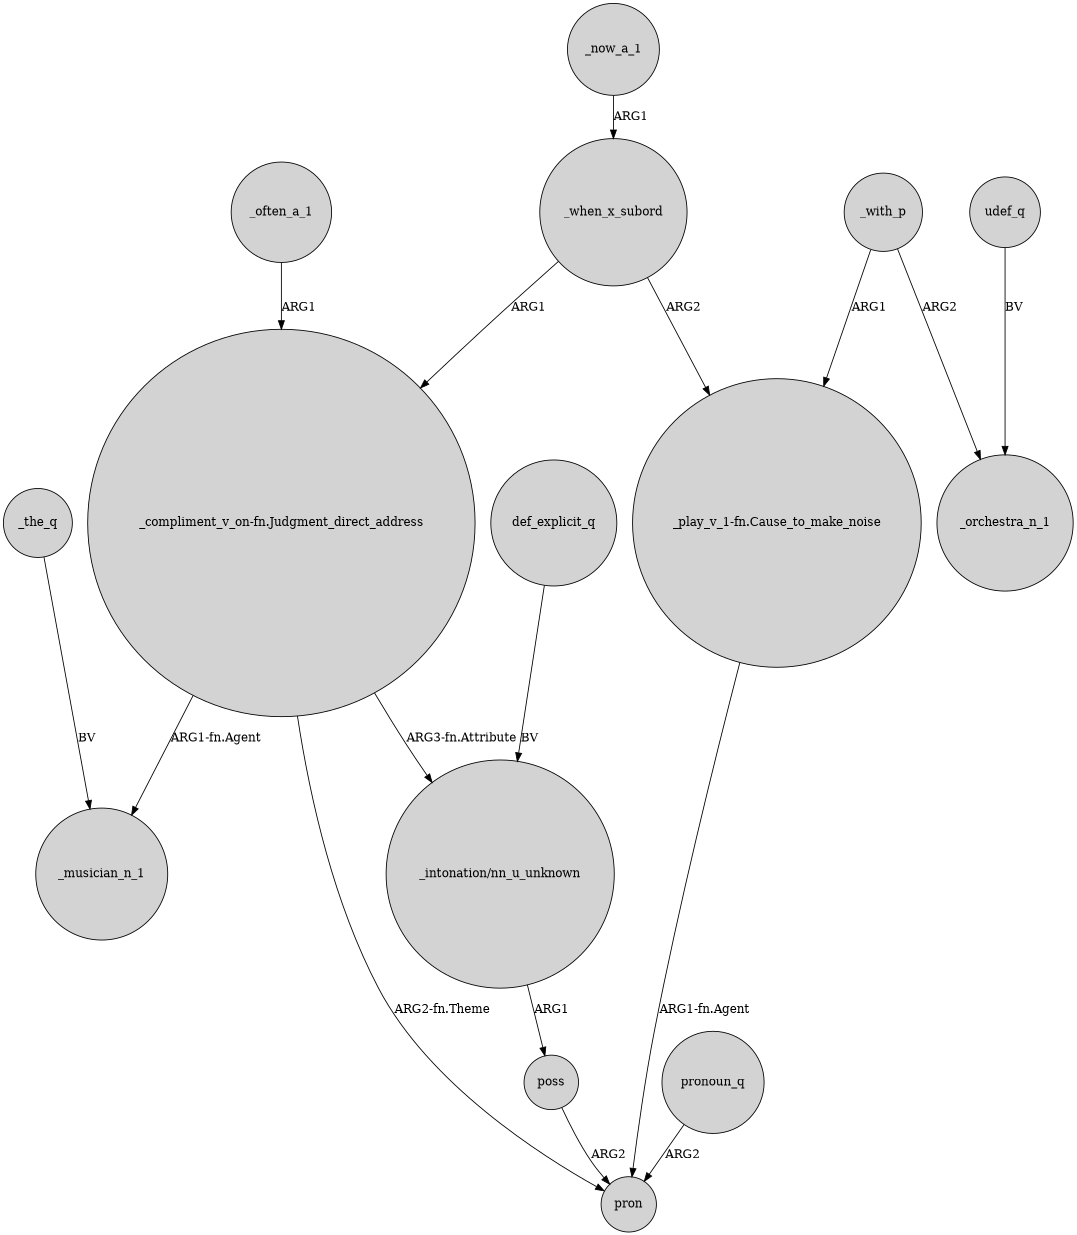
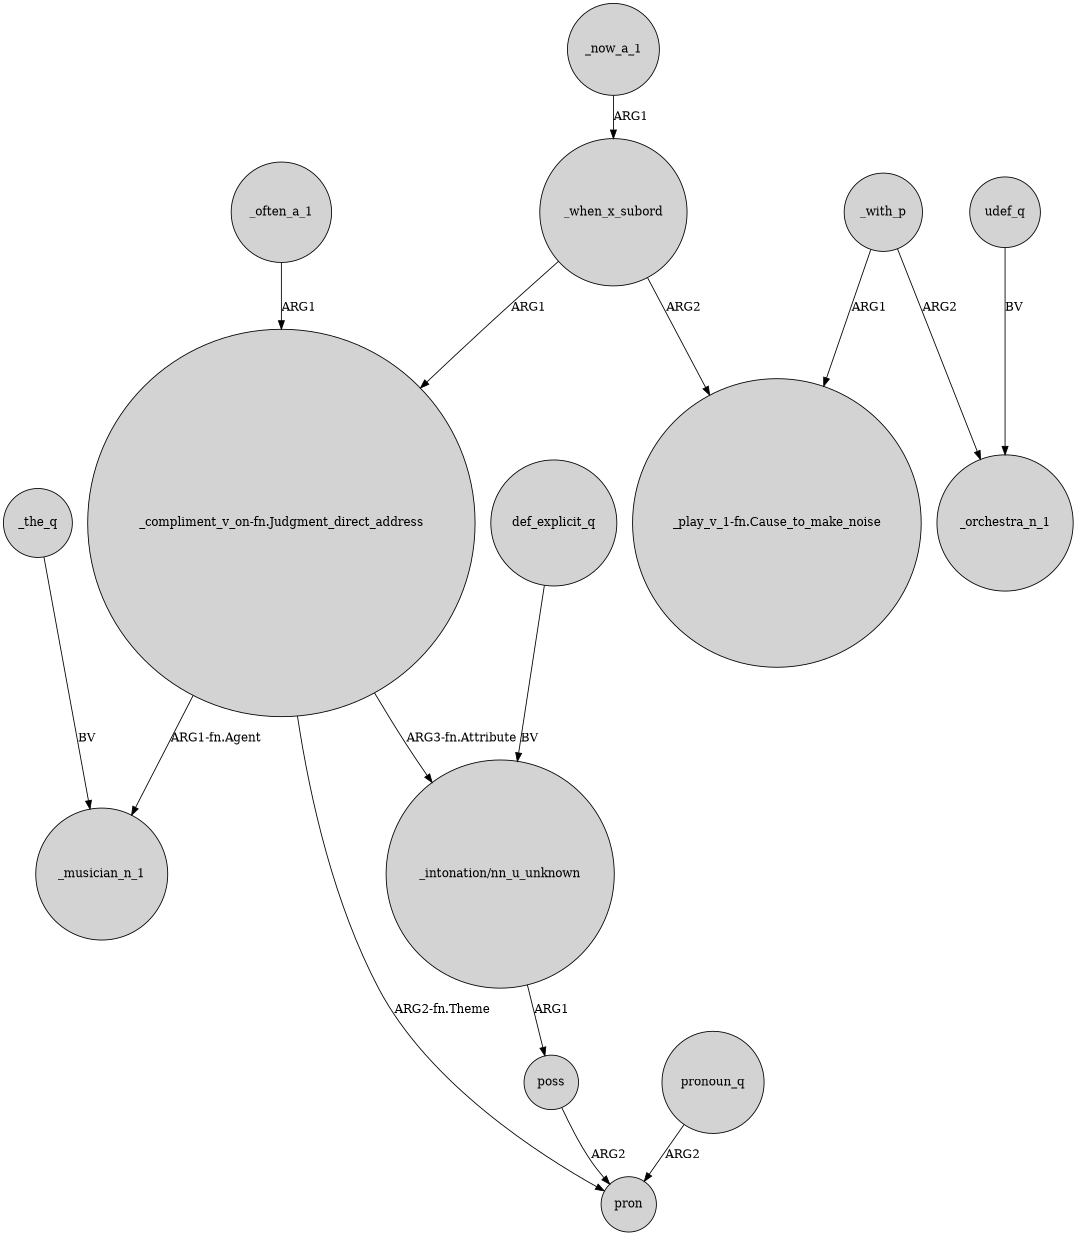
(679, 914) -> none
